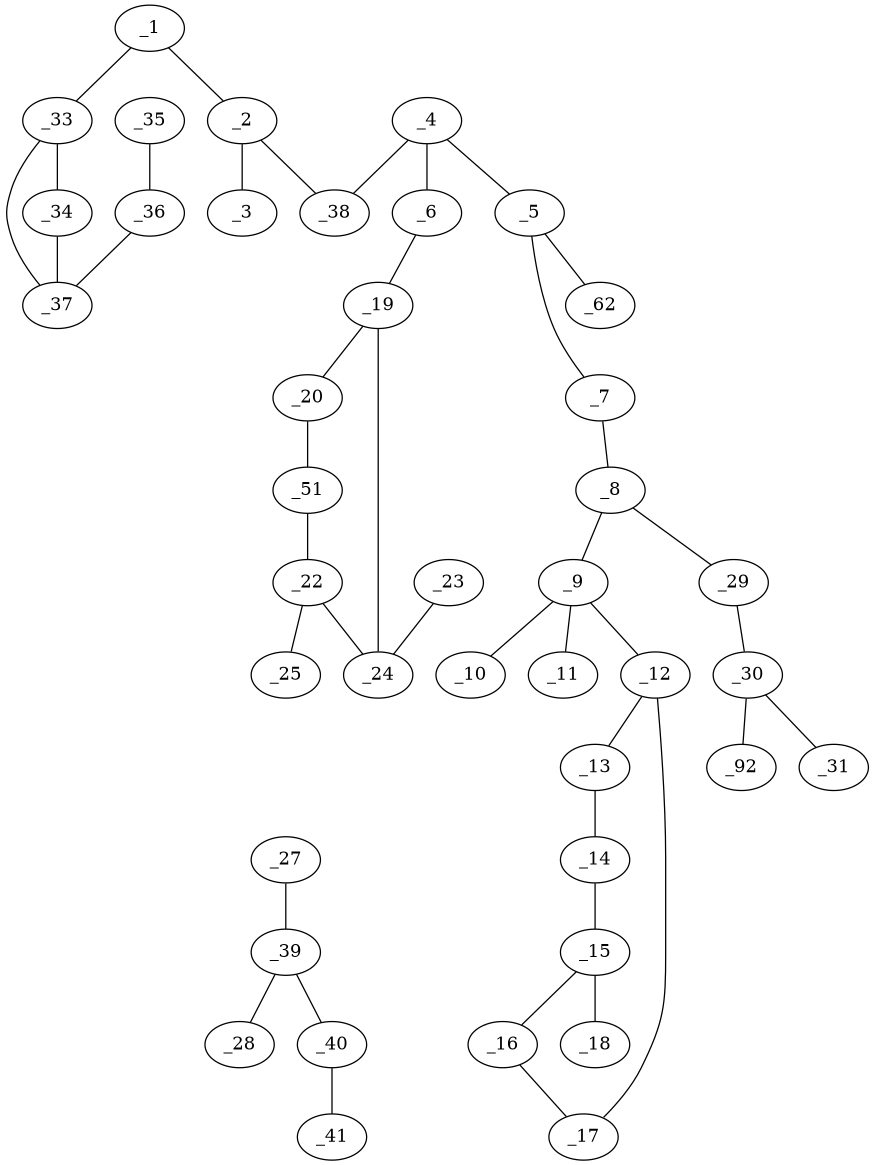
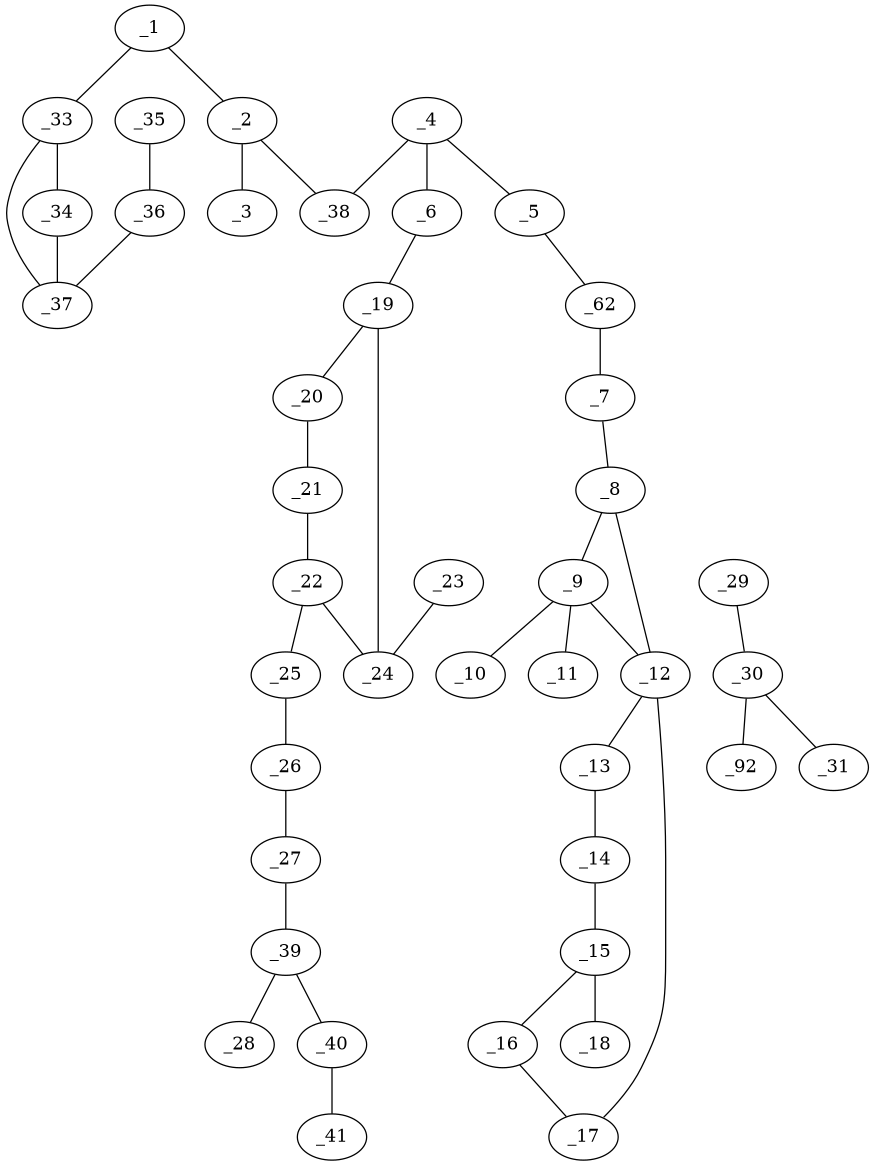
(547, 311) -> (600, 352)
(308, 490) -> (308, 490)
(672, 536) -> (633, 583)
none -> (286, 767)
